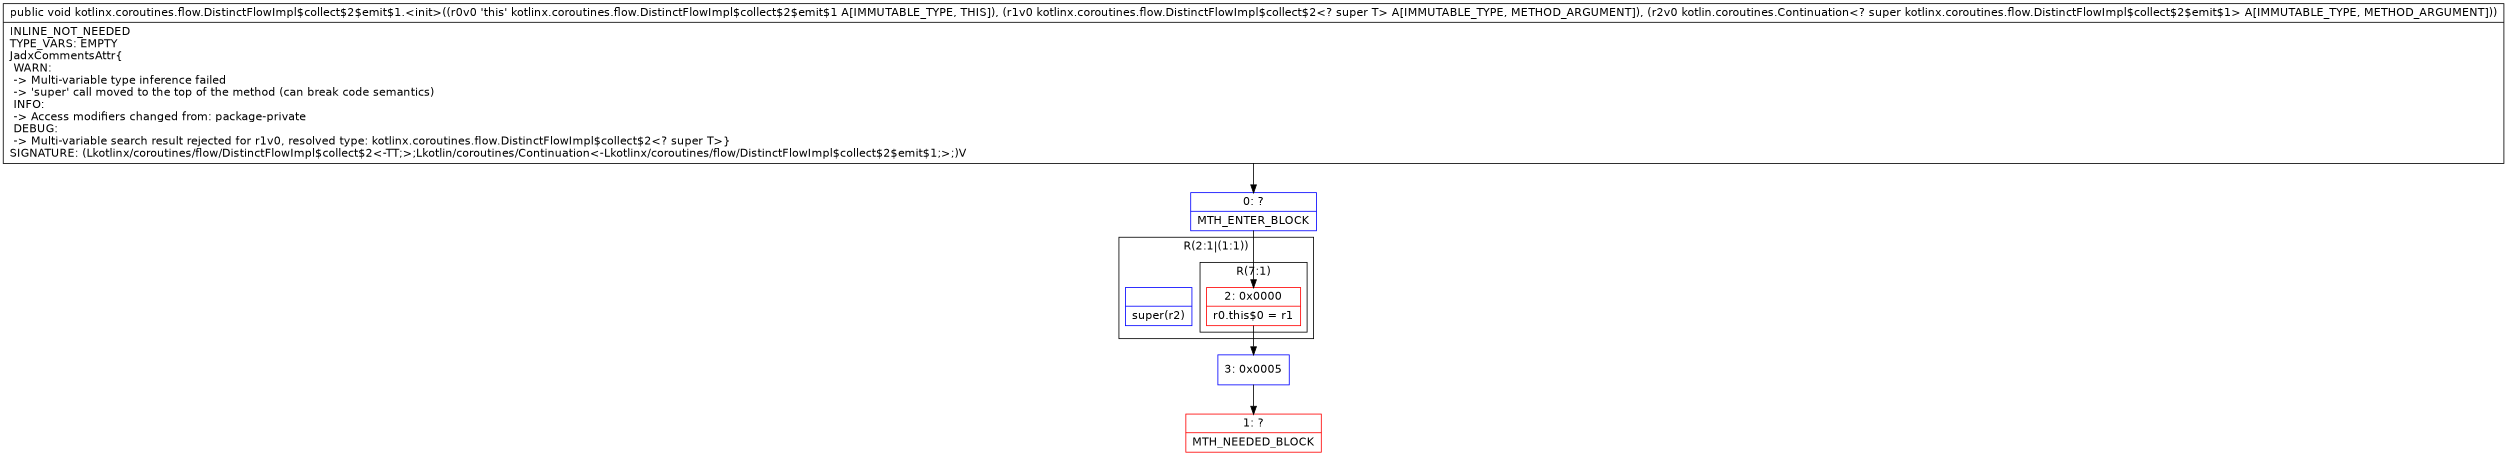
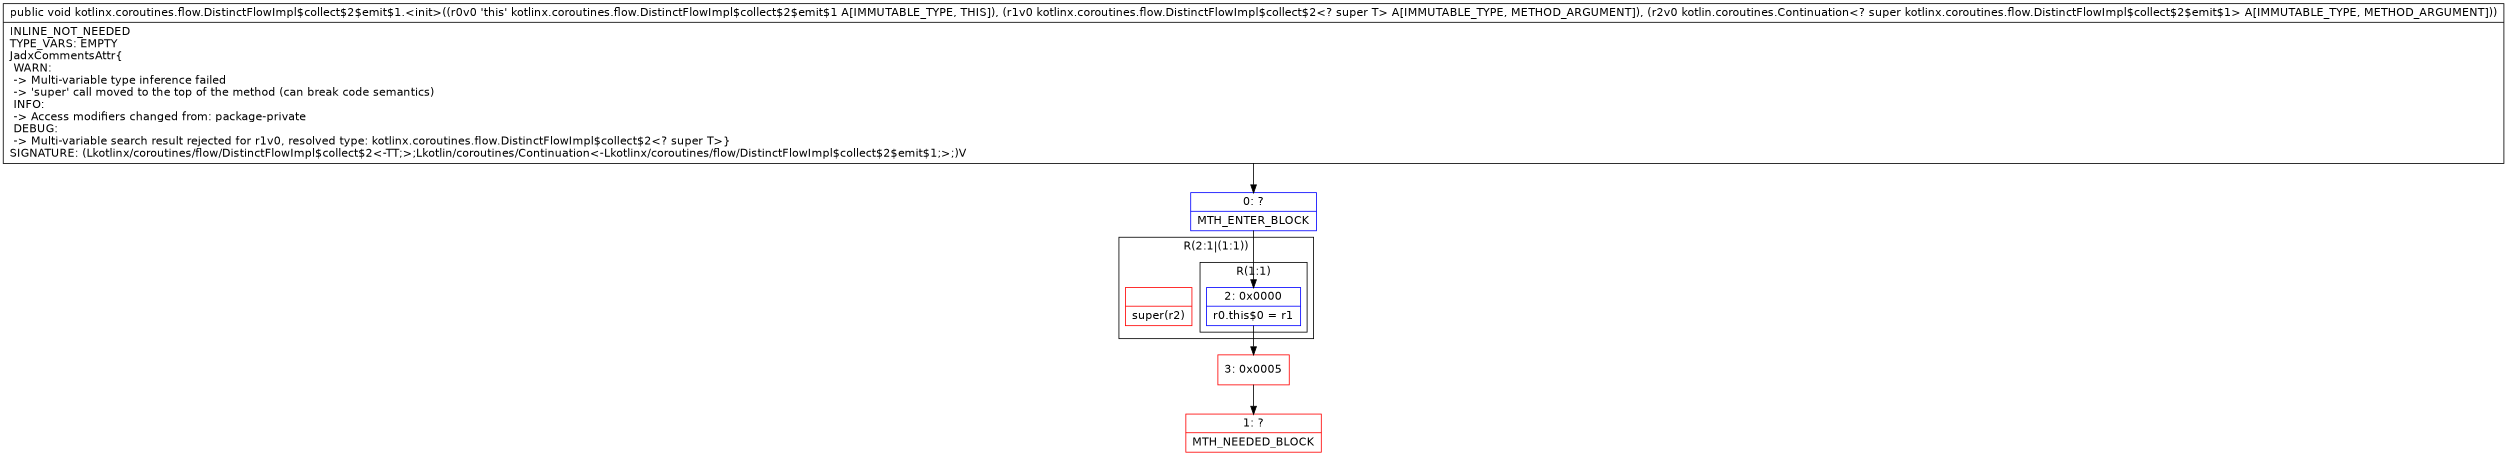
(1254, 272) -> (1254, 272)
(1159, 307) -> (1159, 307)
(1254, 307) -> (1254, 307)
(1254, 370) -> (1254, 370)
